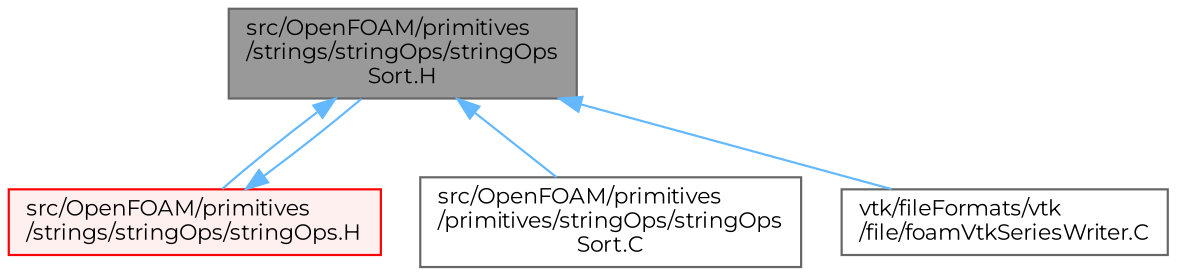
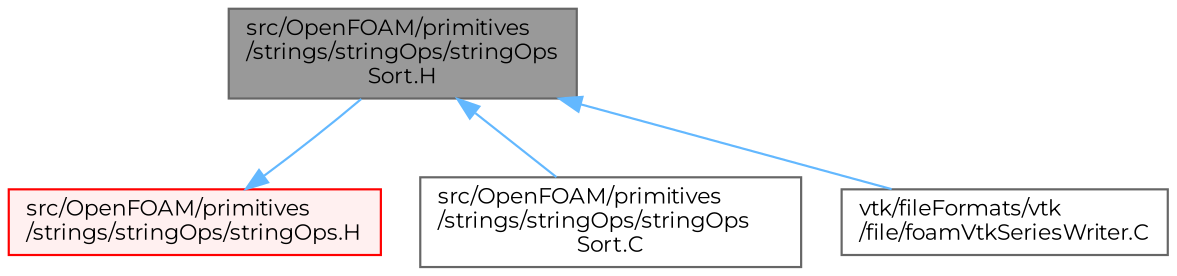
(269, 150) -> none
(611, 222) -> (611, 222)
